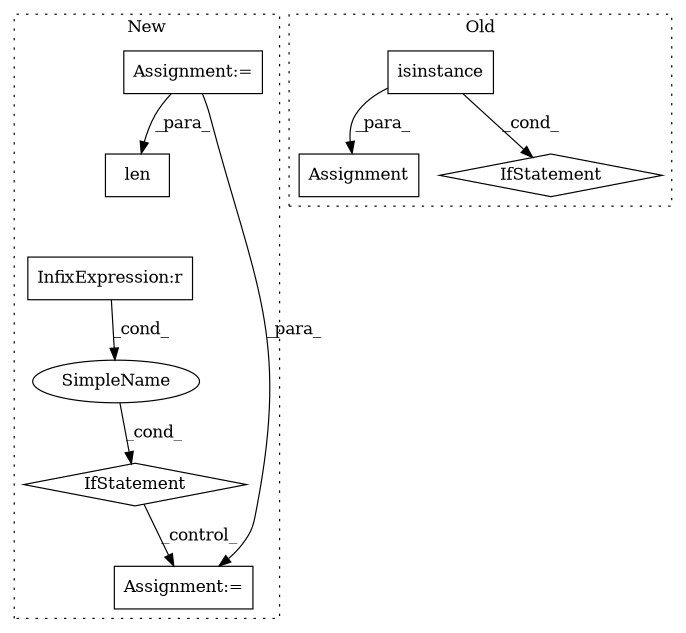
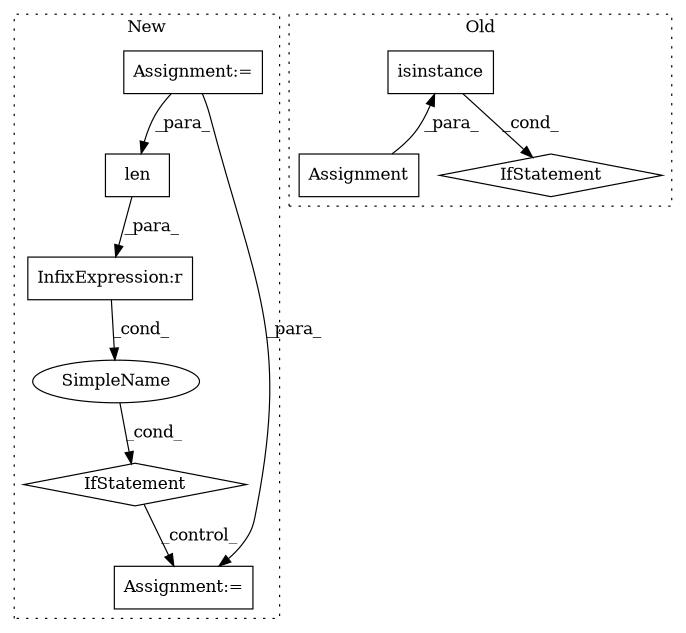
(360, 109) -> (415, 132)
none -> (125, 221)
